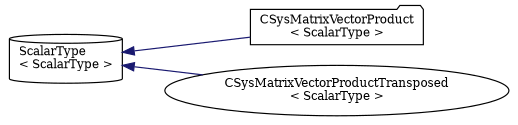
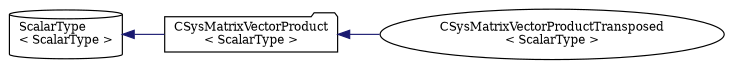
(169, 71) -> (365, 34)
